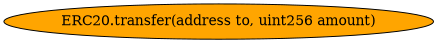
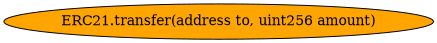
(219, 22) -> (219, 22)
